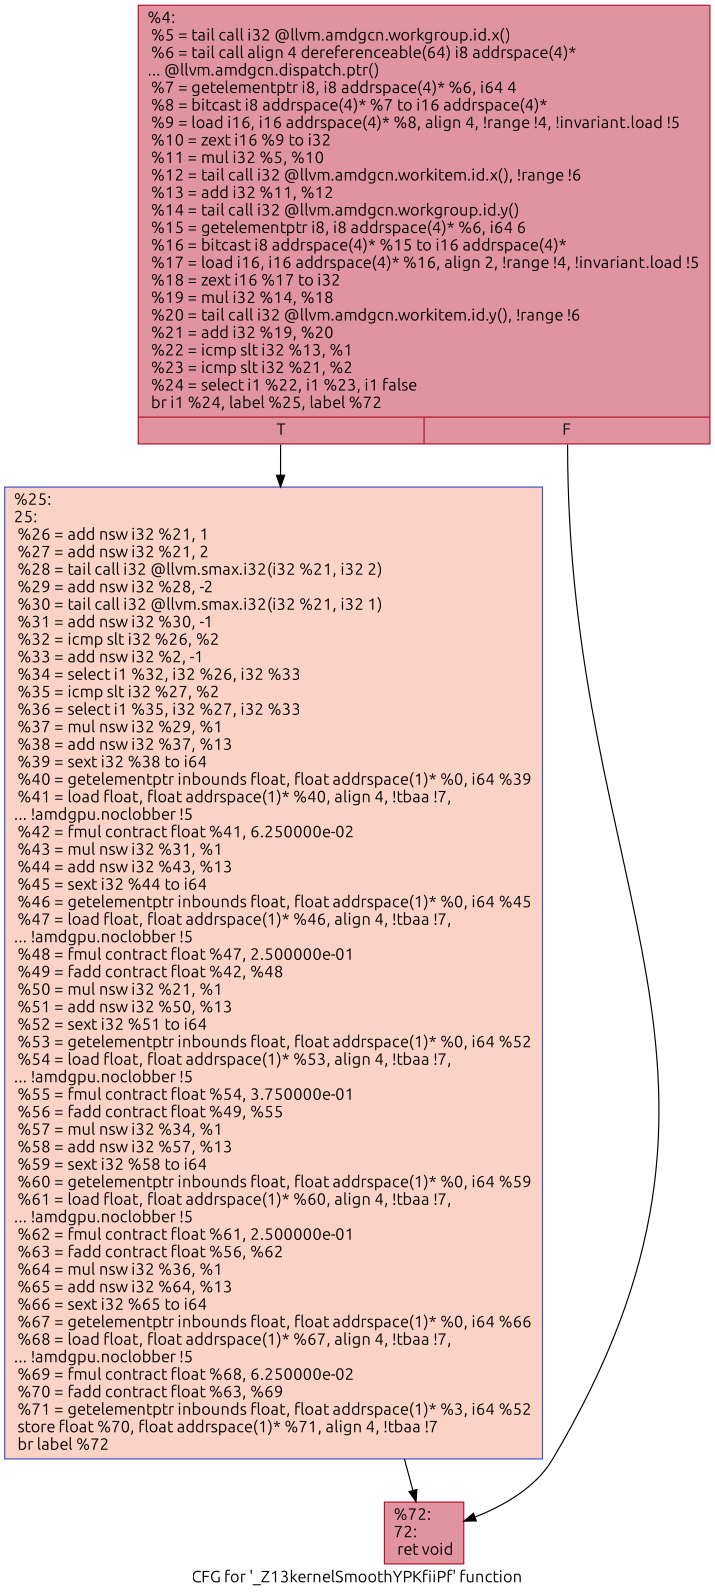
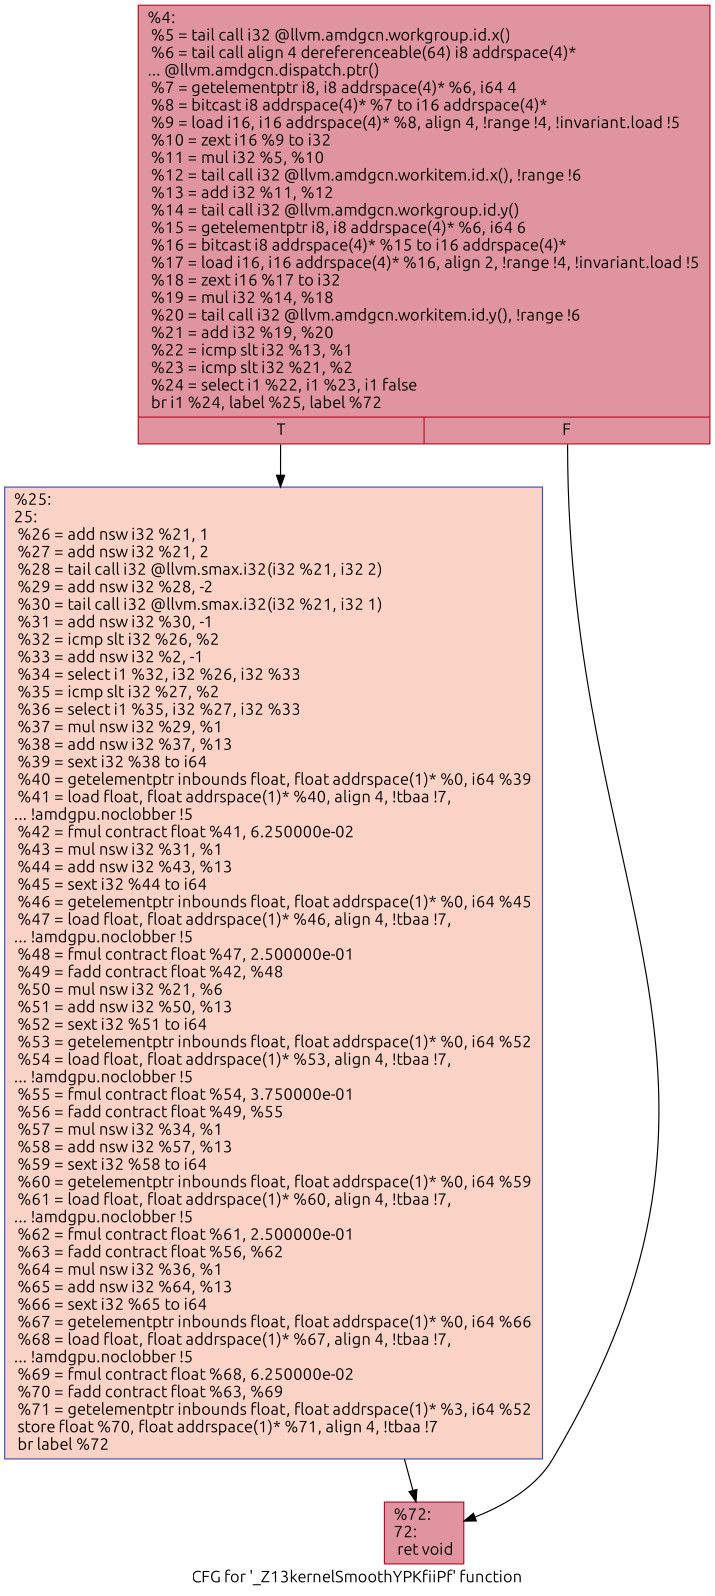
(119, 990) -> (119, 990)
